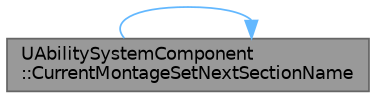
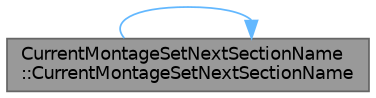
(188, 65) -> (188, 65)
